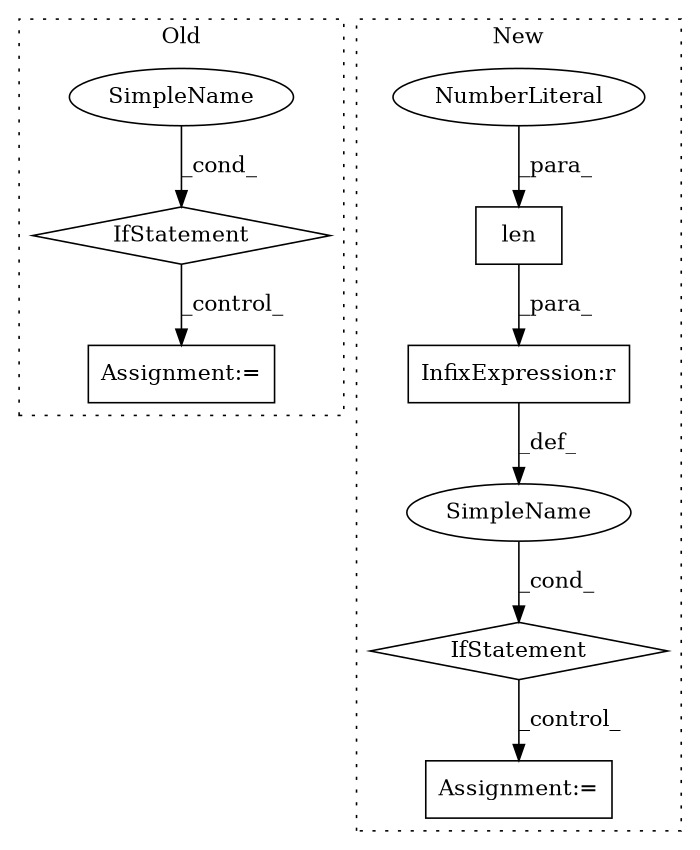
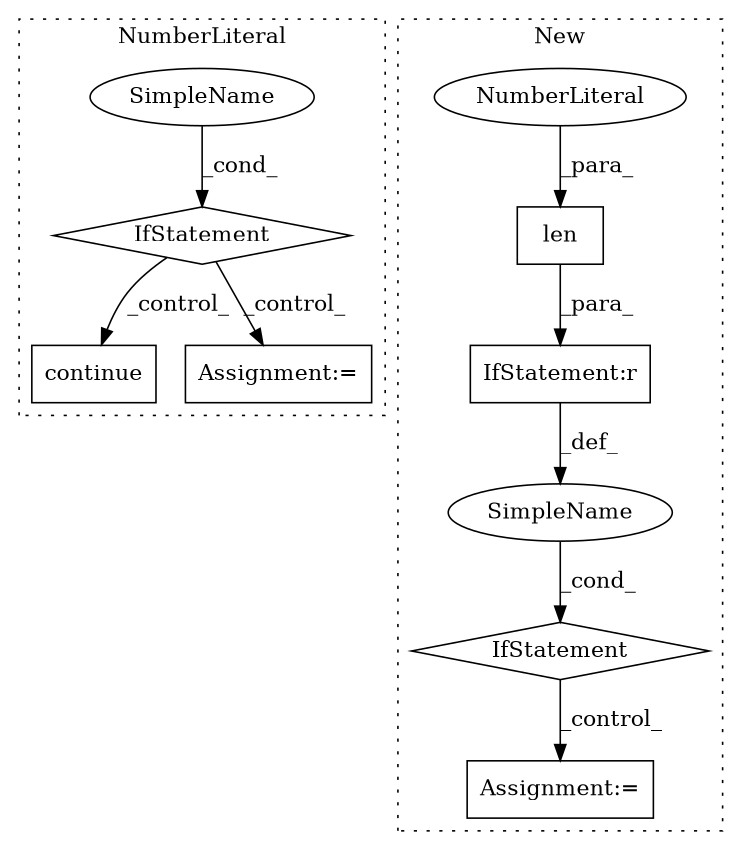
(181, 37) -> (202, 37)
none -> (94, 374)
(519, 374) -> (560, 374)
